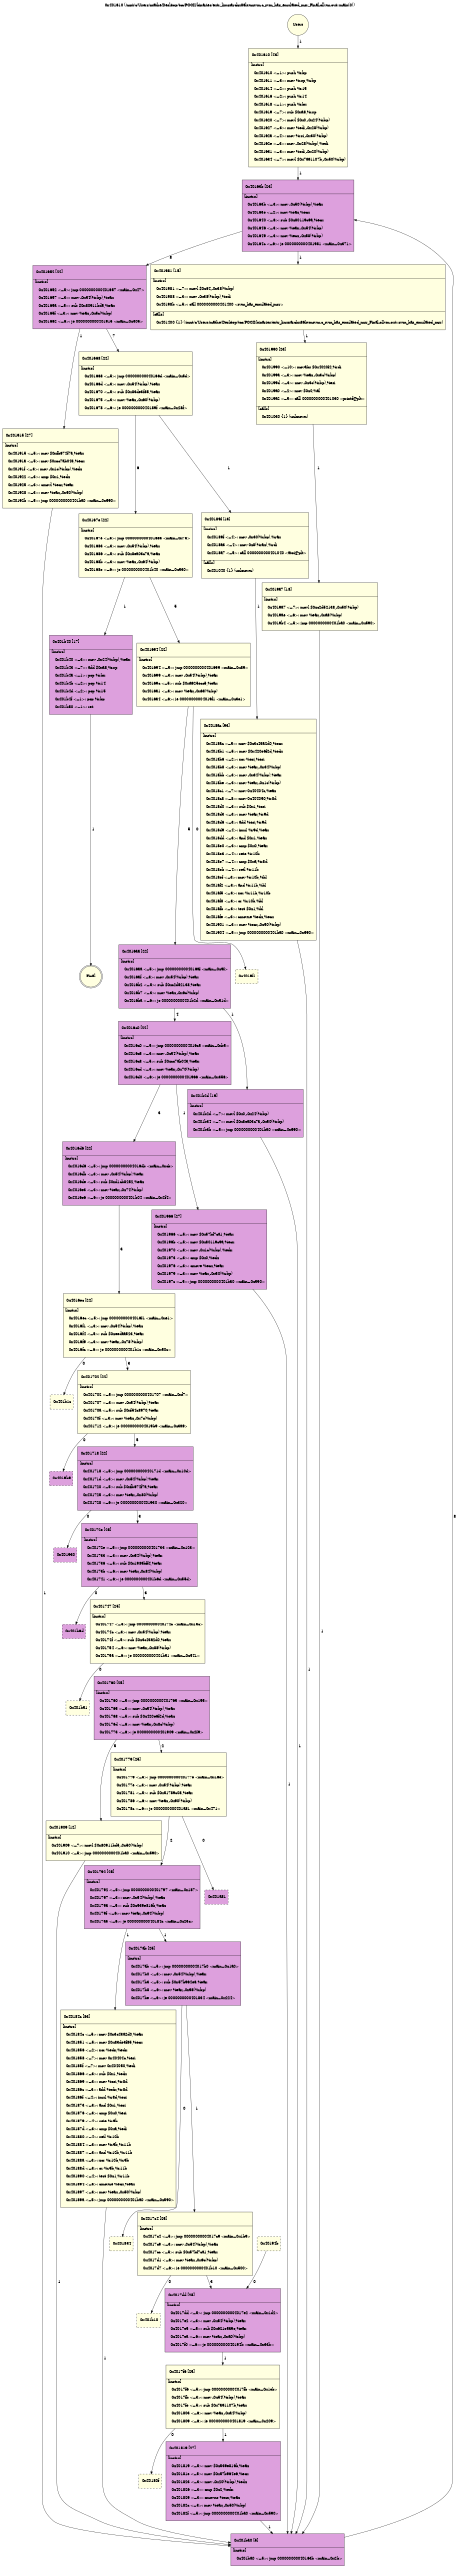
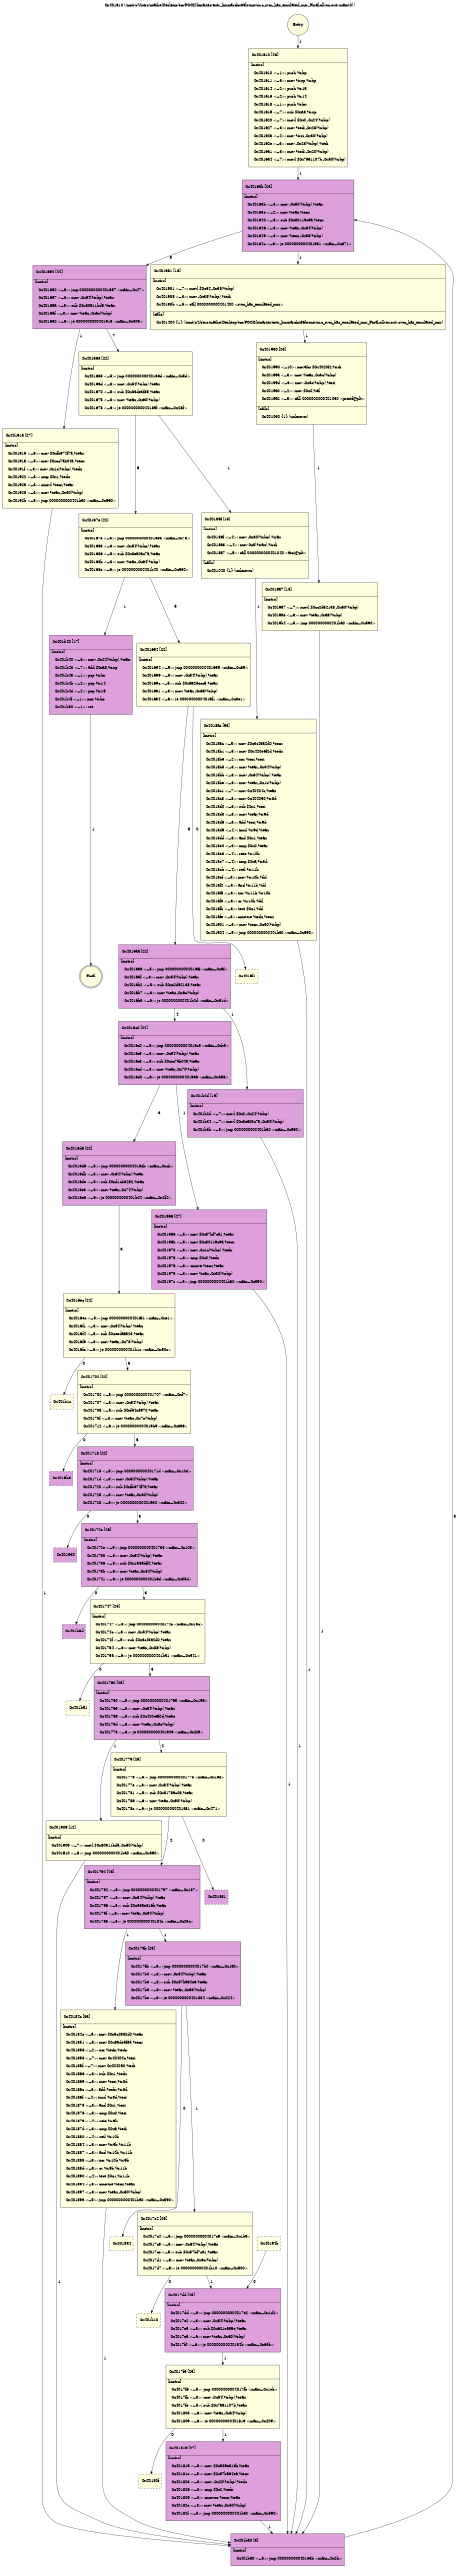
(298, 25) -> (298, 25)
none -> (150, 1669)
(115, 1746) -> (115, 1746)
(211, 2282) -> (211, 2282)
